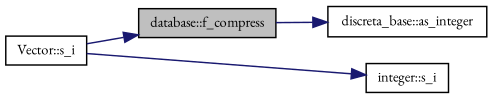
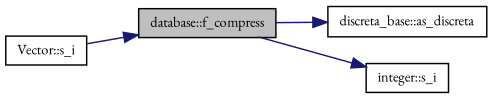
(407, 22) -> (407, 22)
(219, 64) -> (305, 50)
